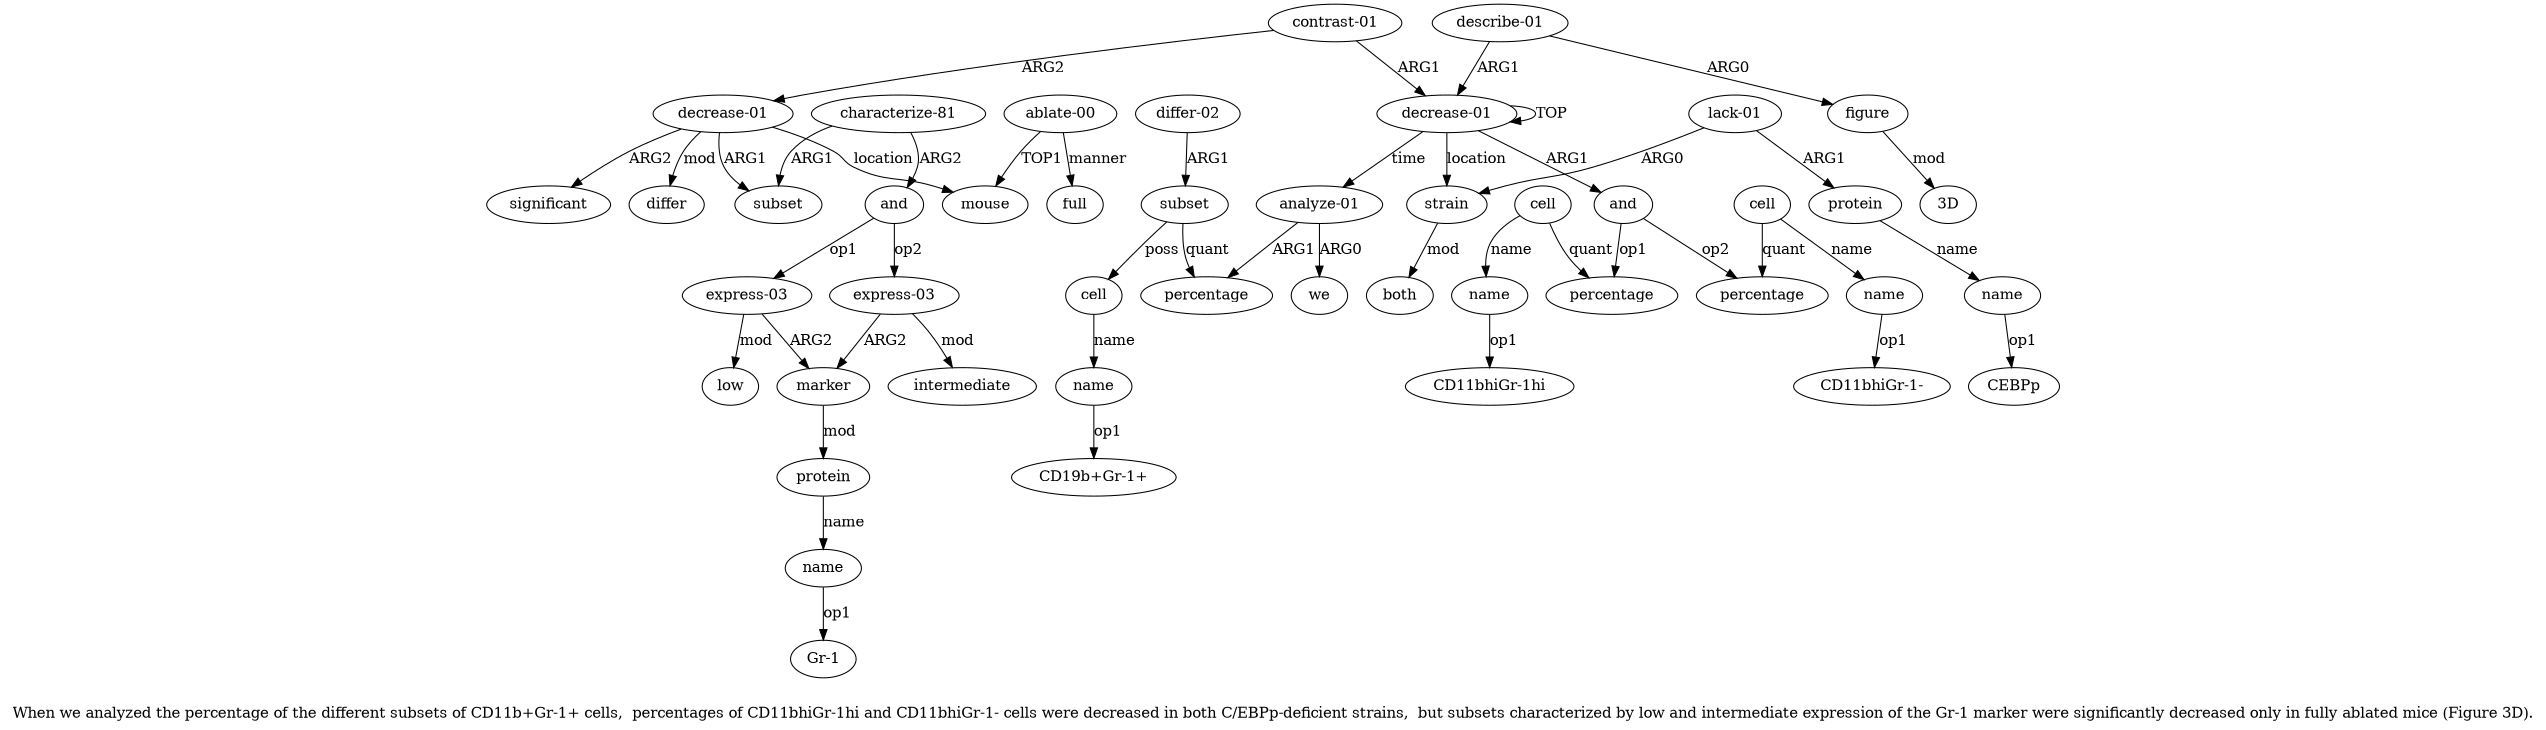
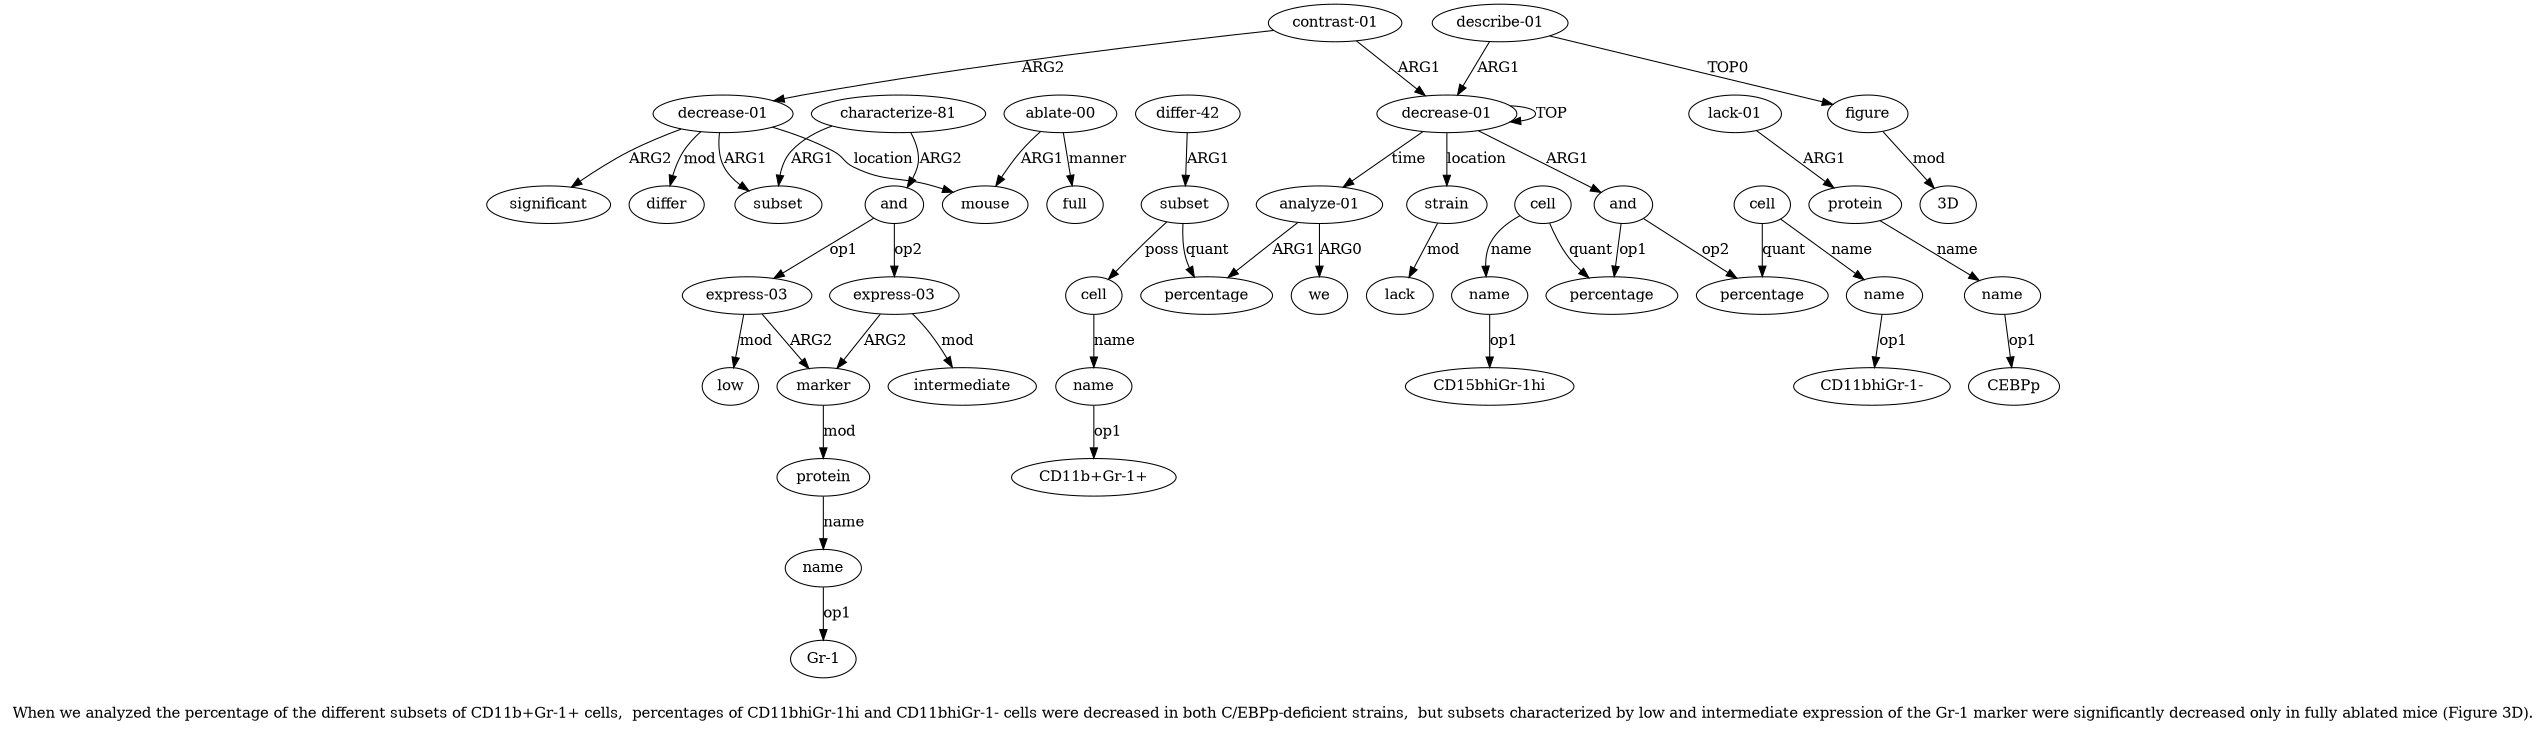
(1728, 68) -> (1728, 68)
(1188, 114) -> (1188, 114)
(1042, 159) -> (1042, 159)
(1598, 166) -> none
(1400, 296) -> (1400, 296)
(1490, 386) -> (1490, 386)
(1094, 477) -> (1094, 477)
